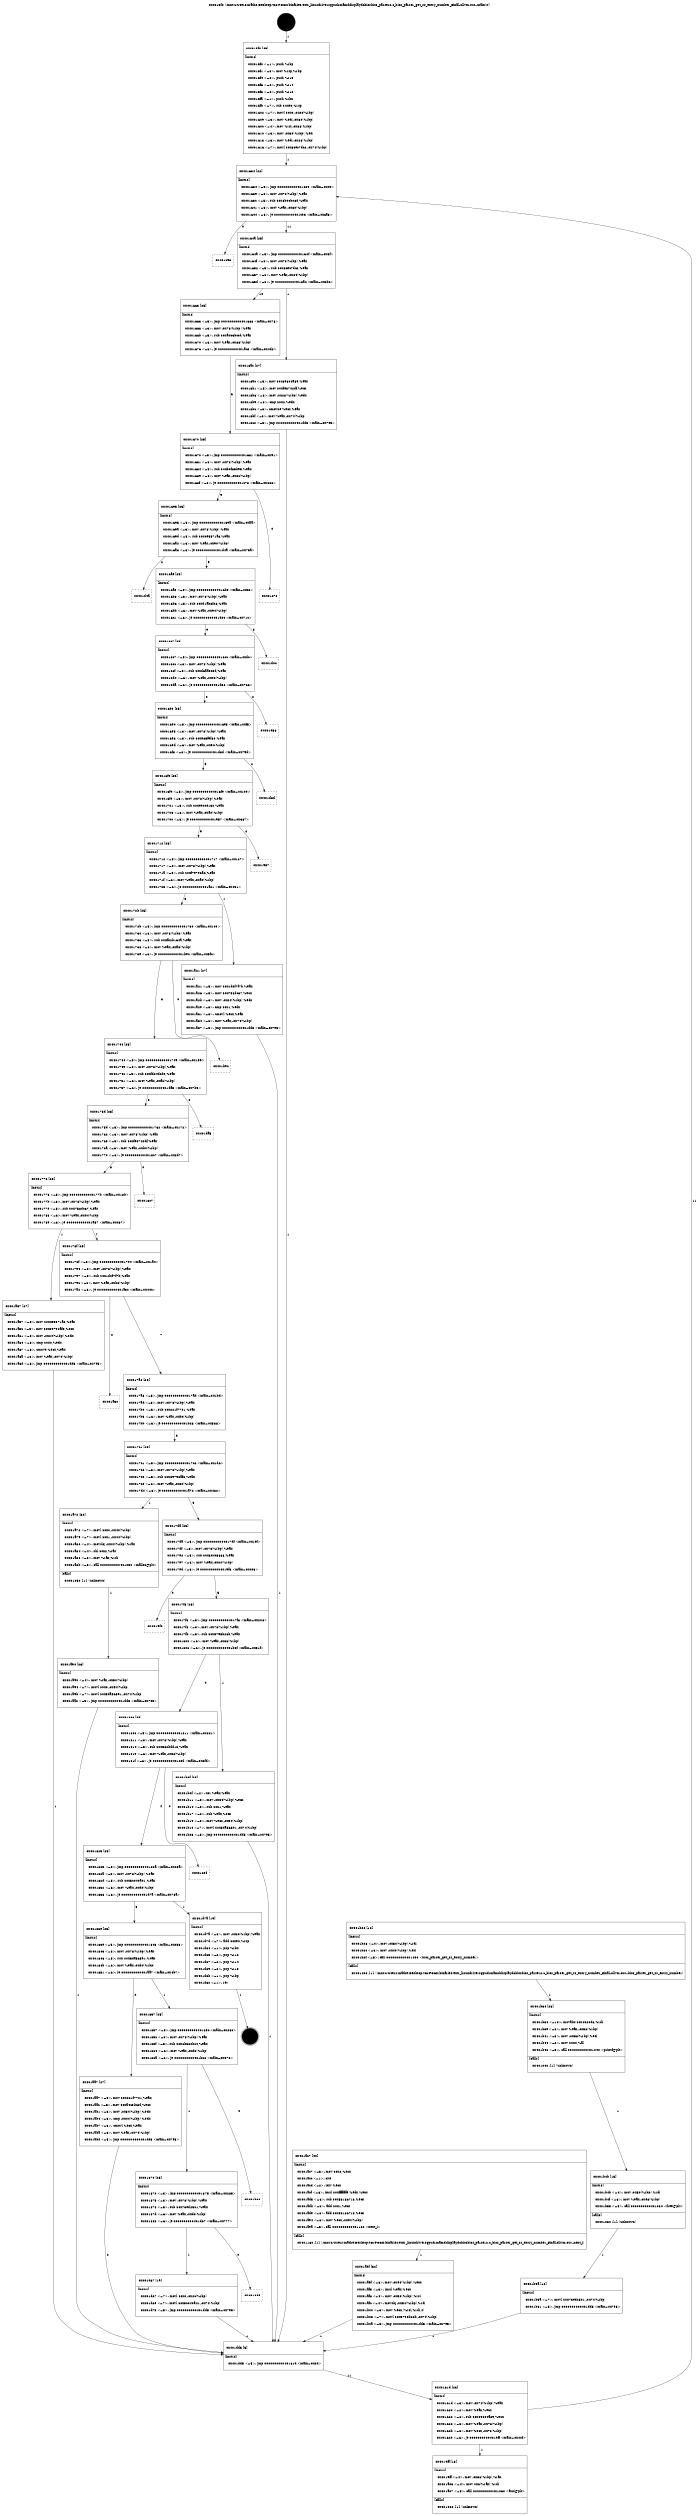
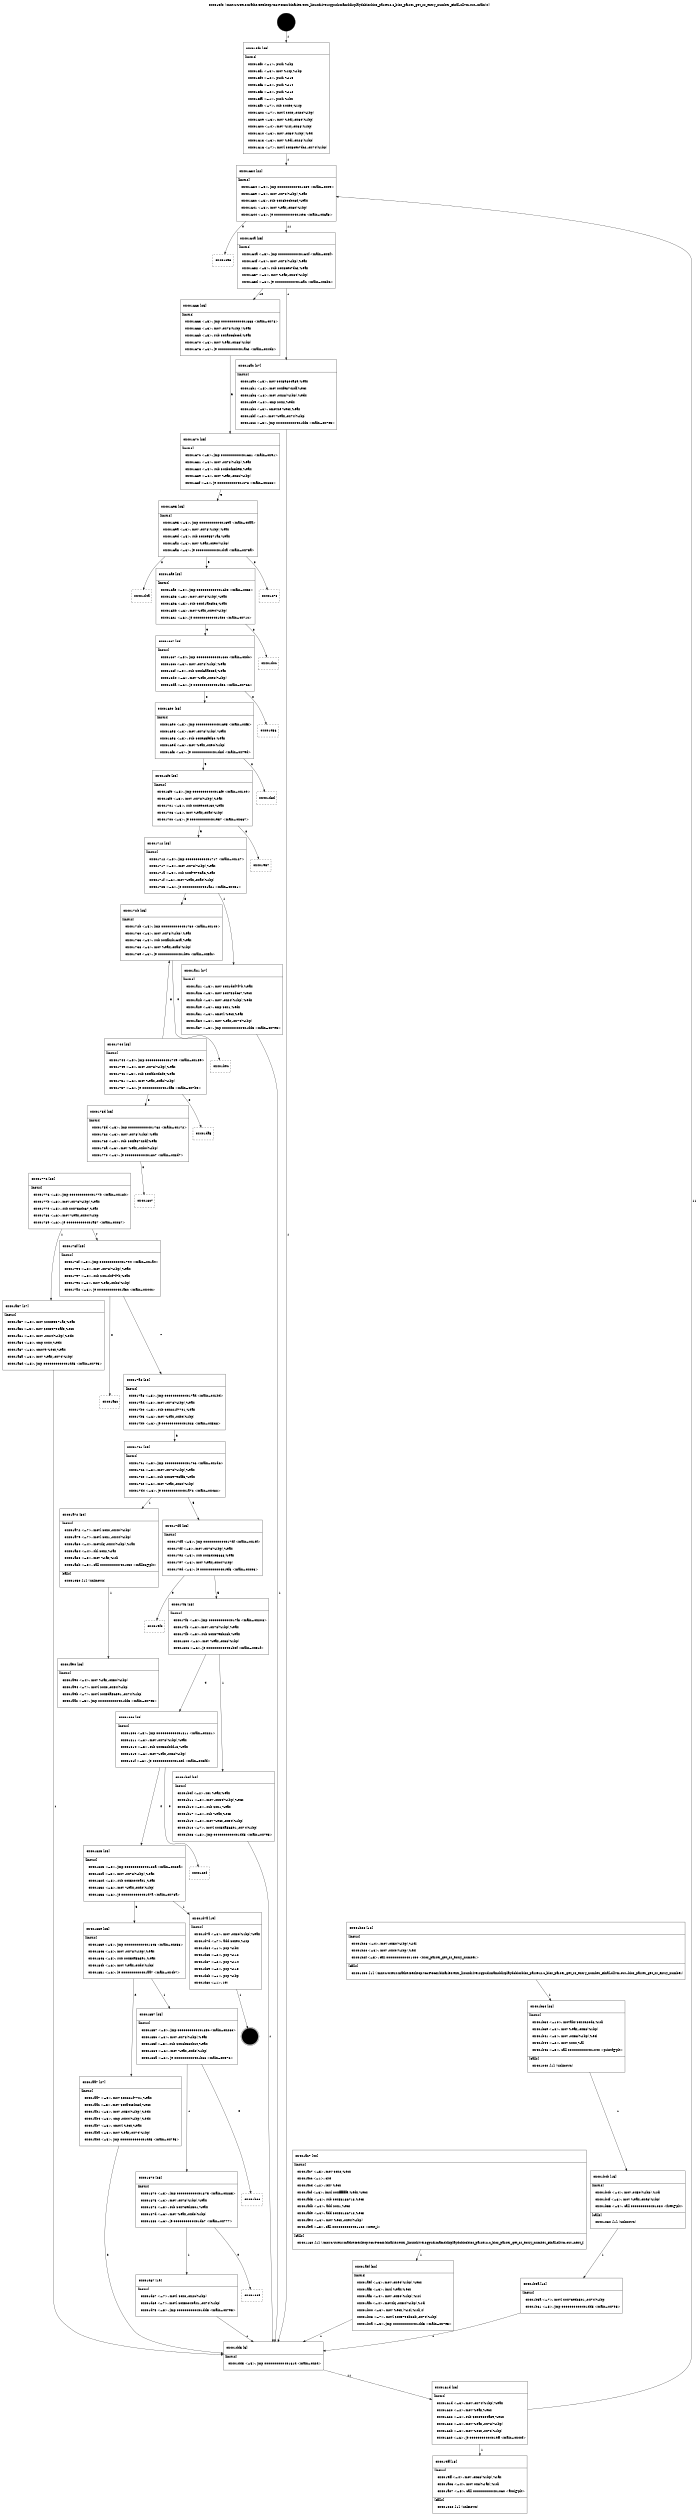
(268, 537) -> (259, 571)
(156, 998) -> (166, 1001)
(110, 1166) -> none
(76, 2083) -> none
